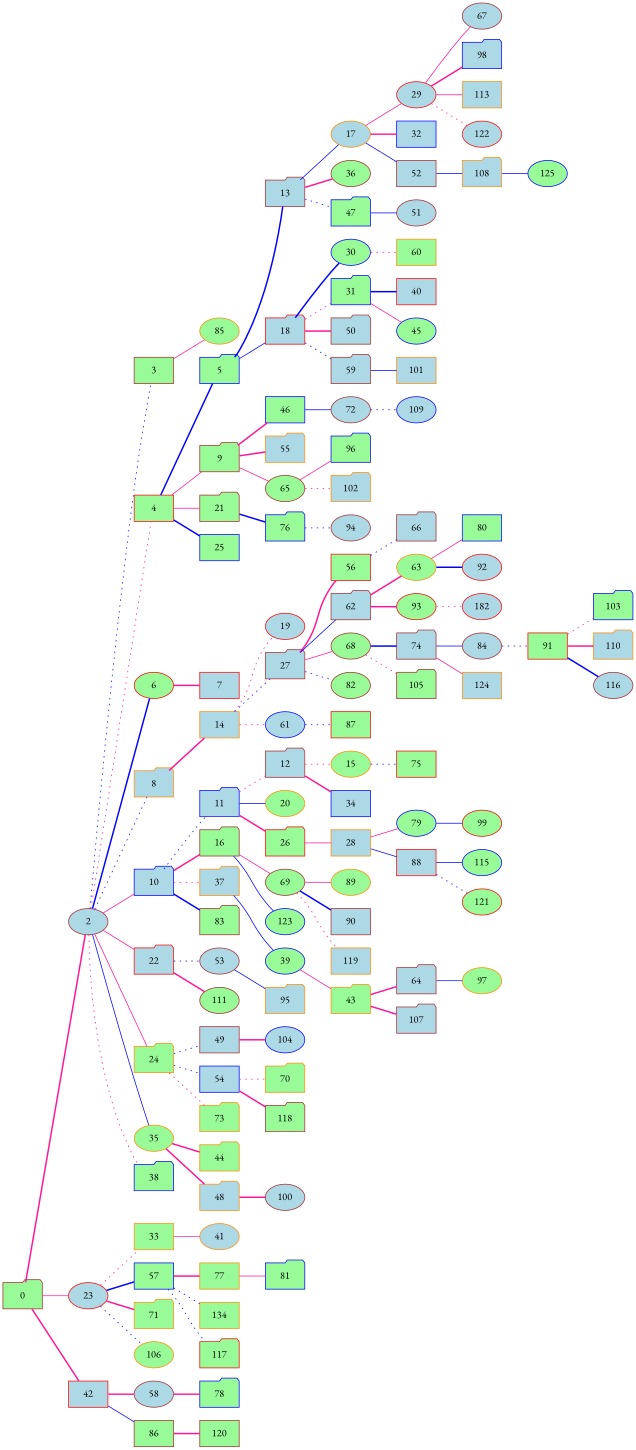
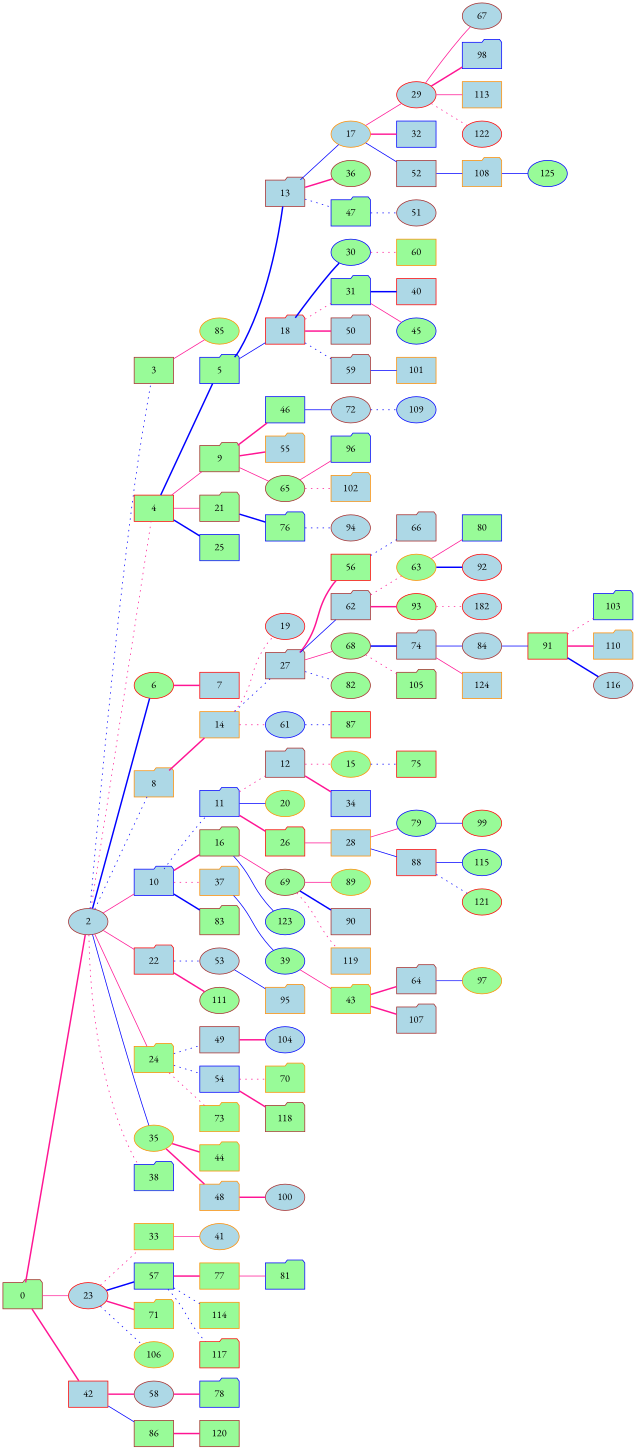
(384, 213) -> (384, 213)
(386, 585) -> (386, 585)
(515, 646) -> (515, 646)
(219, 1315) -> (219, 1315)
